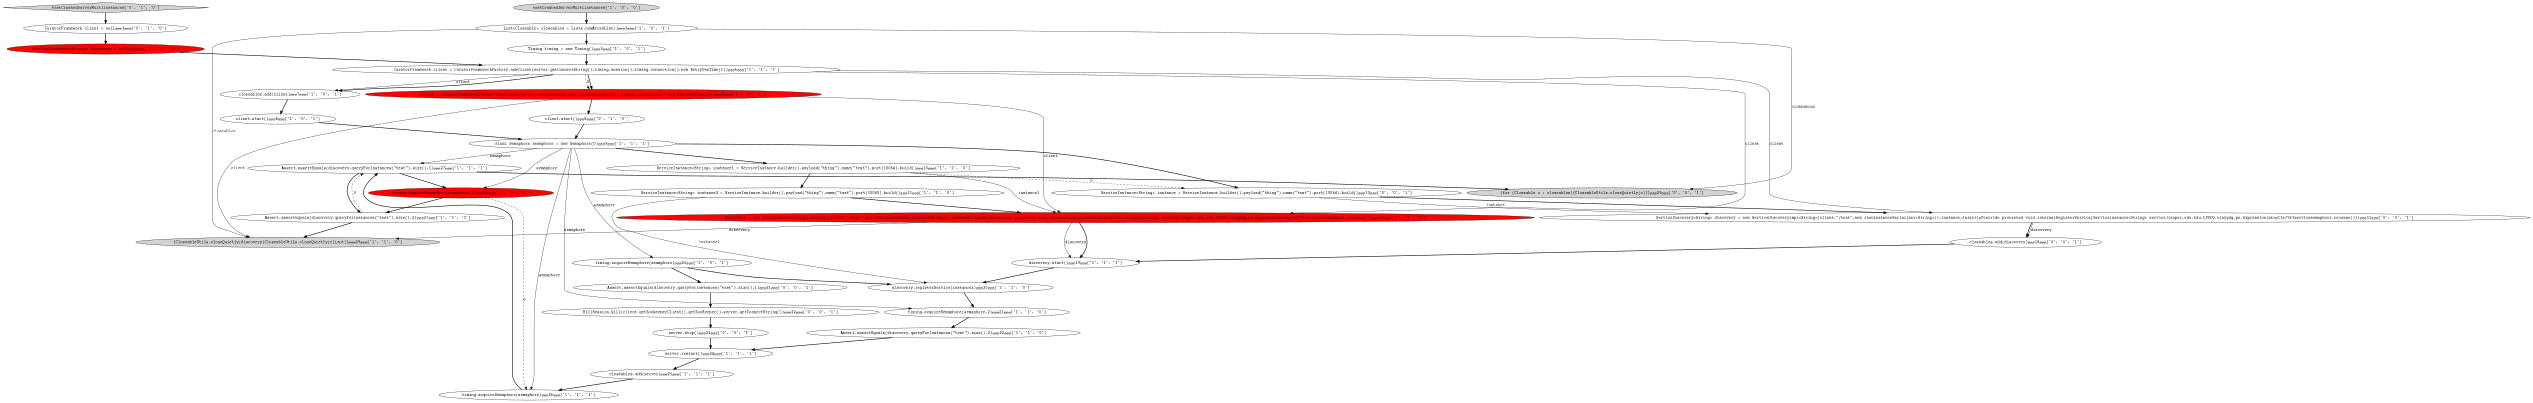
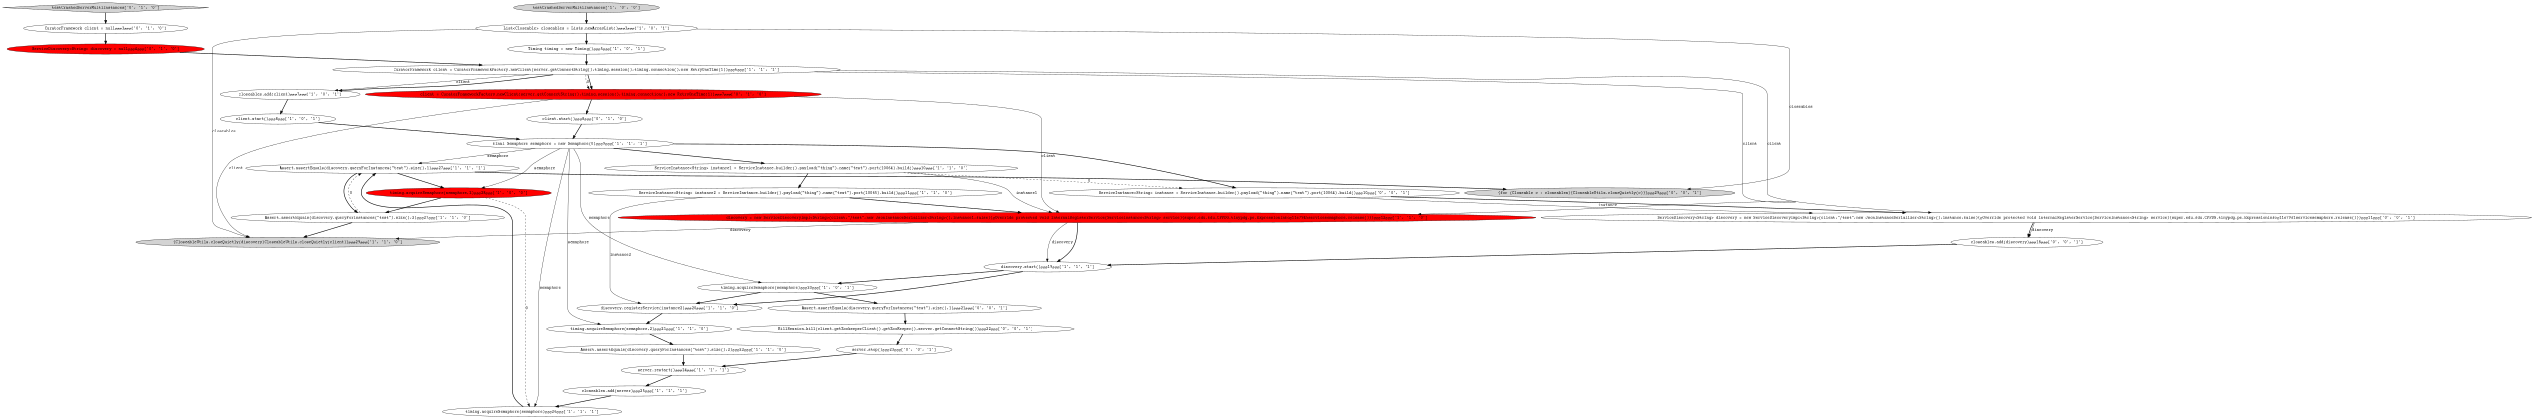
none -> (922, 277)
